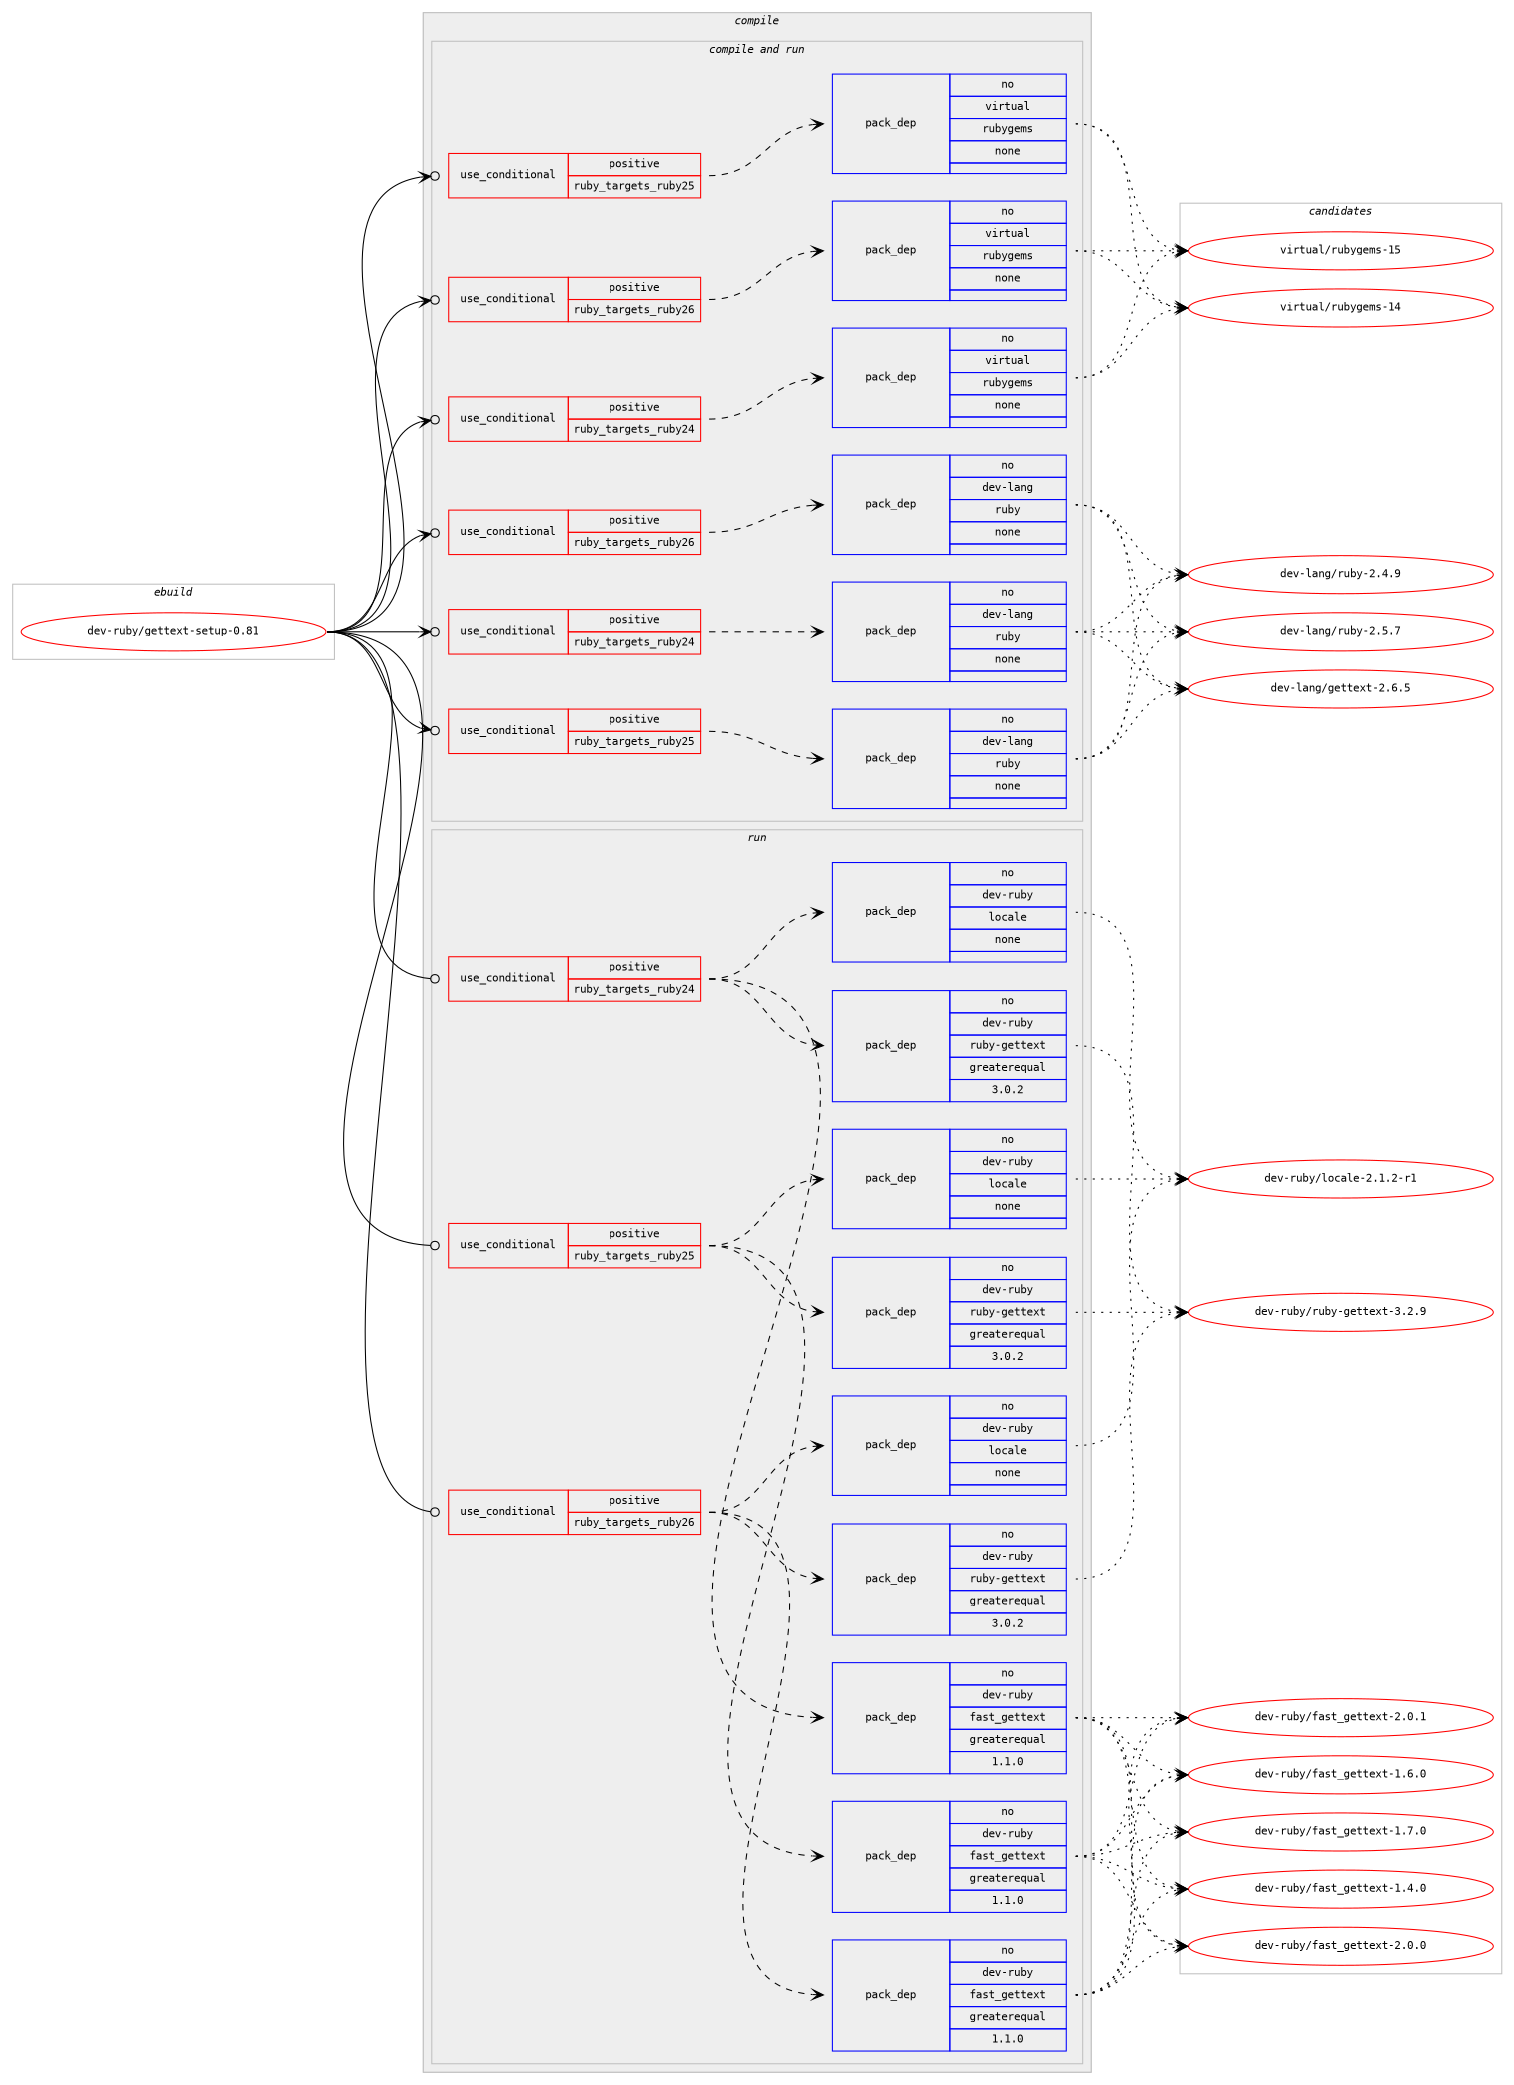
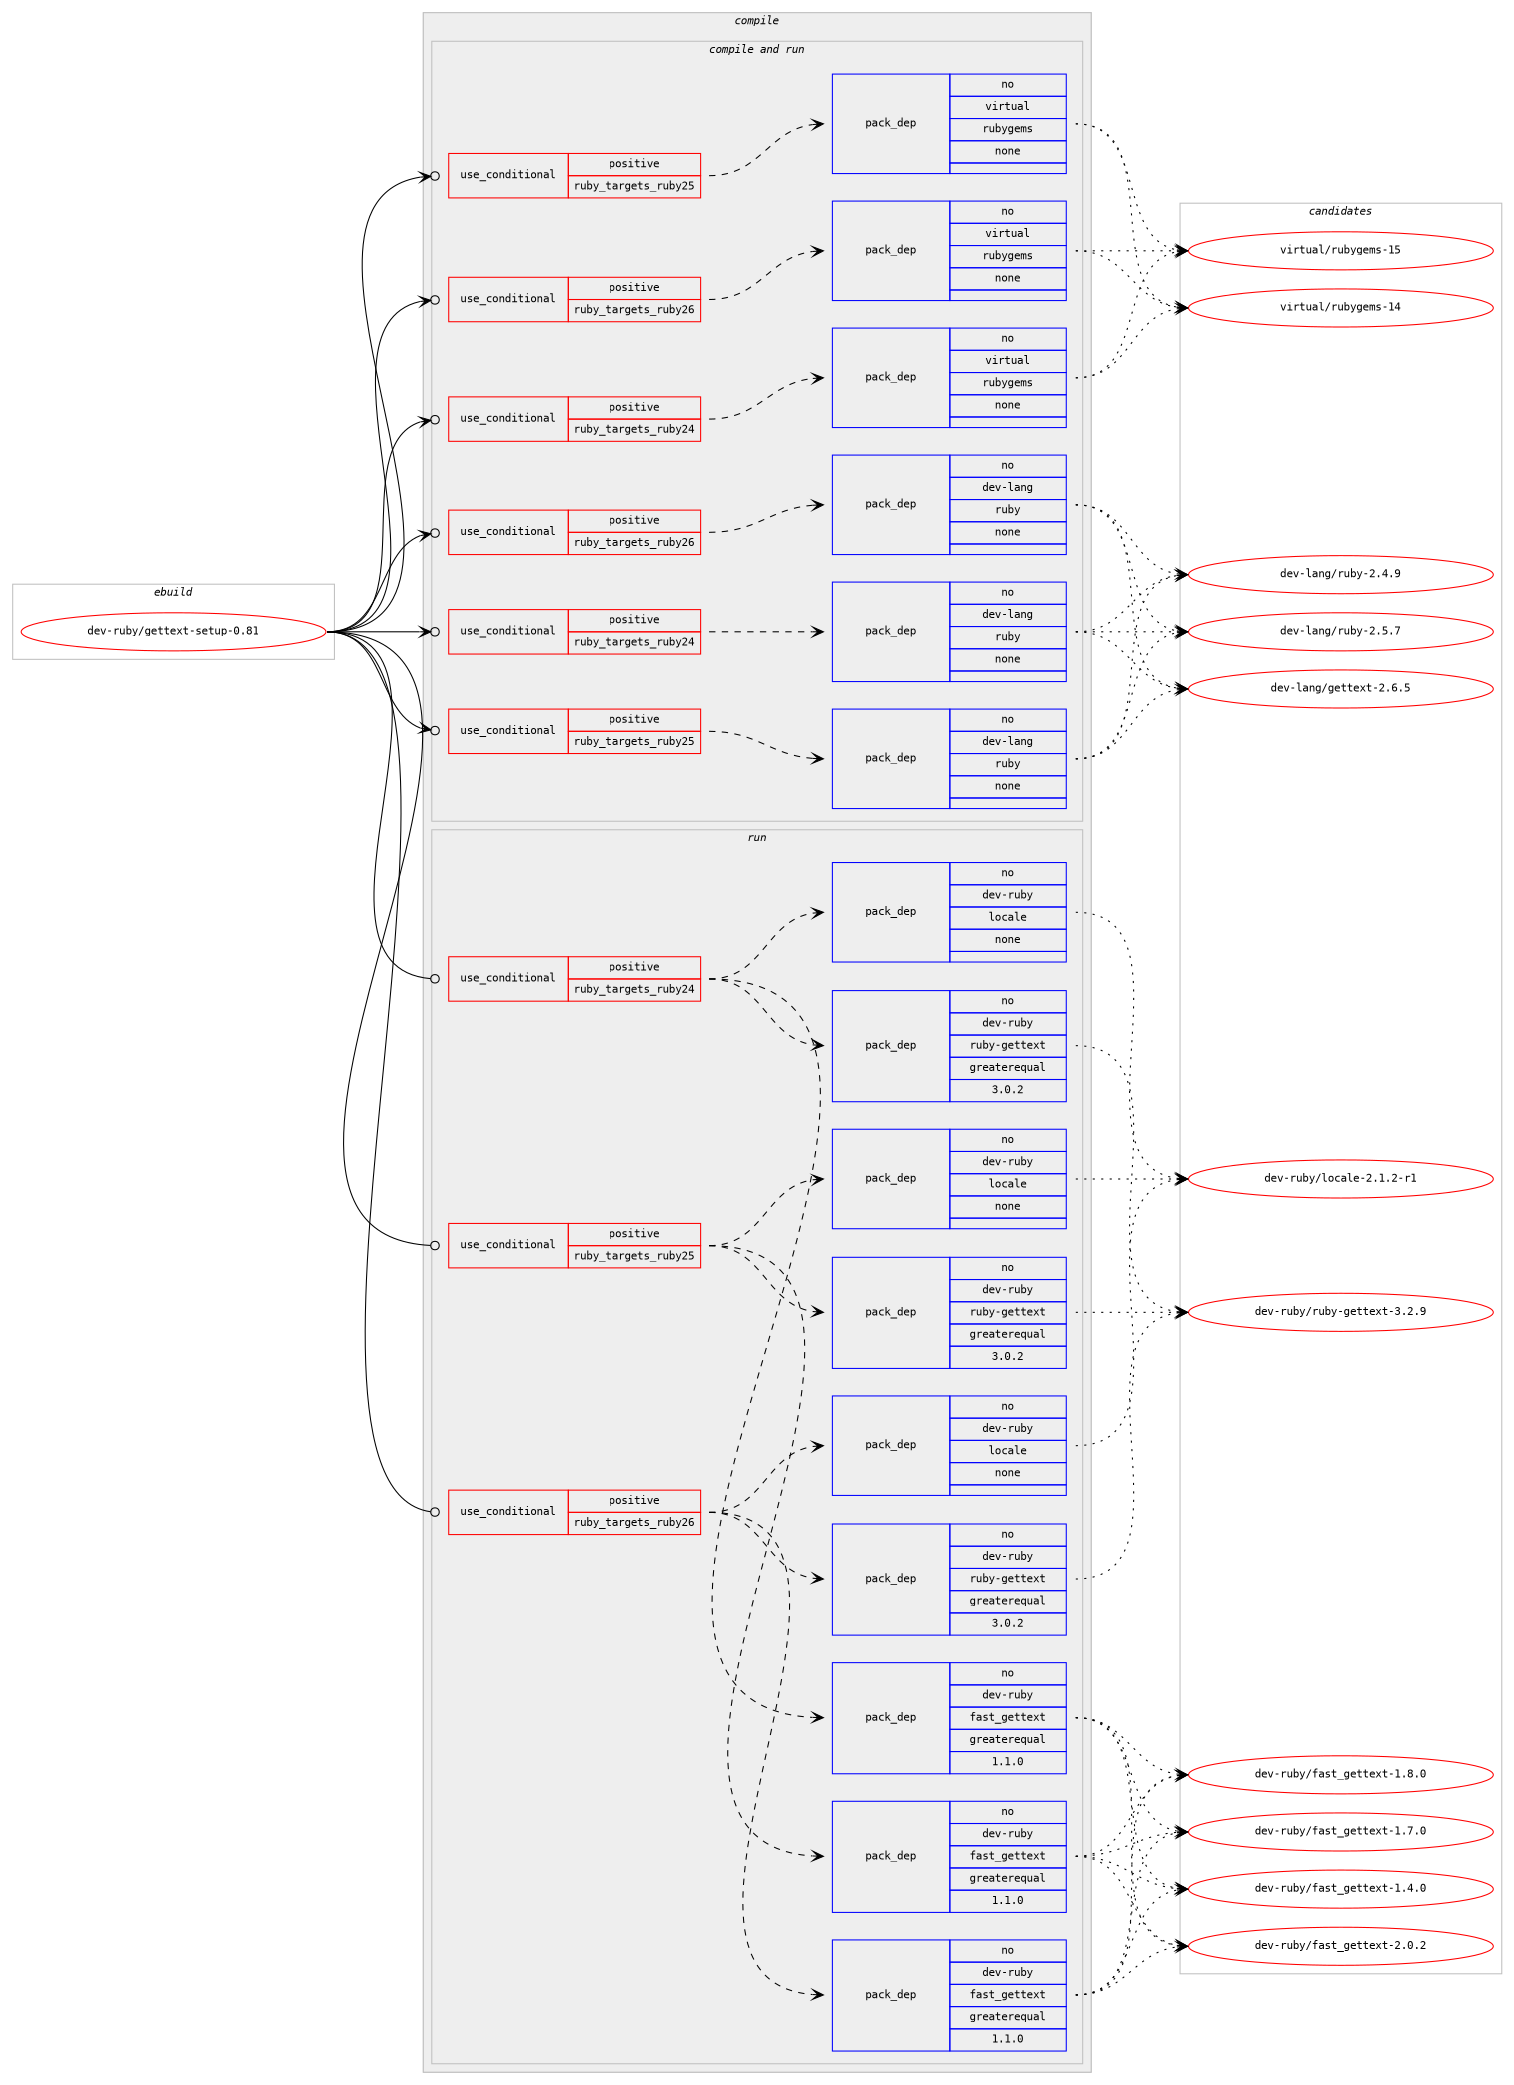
(1341, 1718) -> none
(1341, 1775) -> (1341, 1775)
(1341, 1946) -> (1341, 1946)
